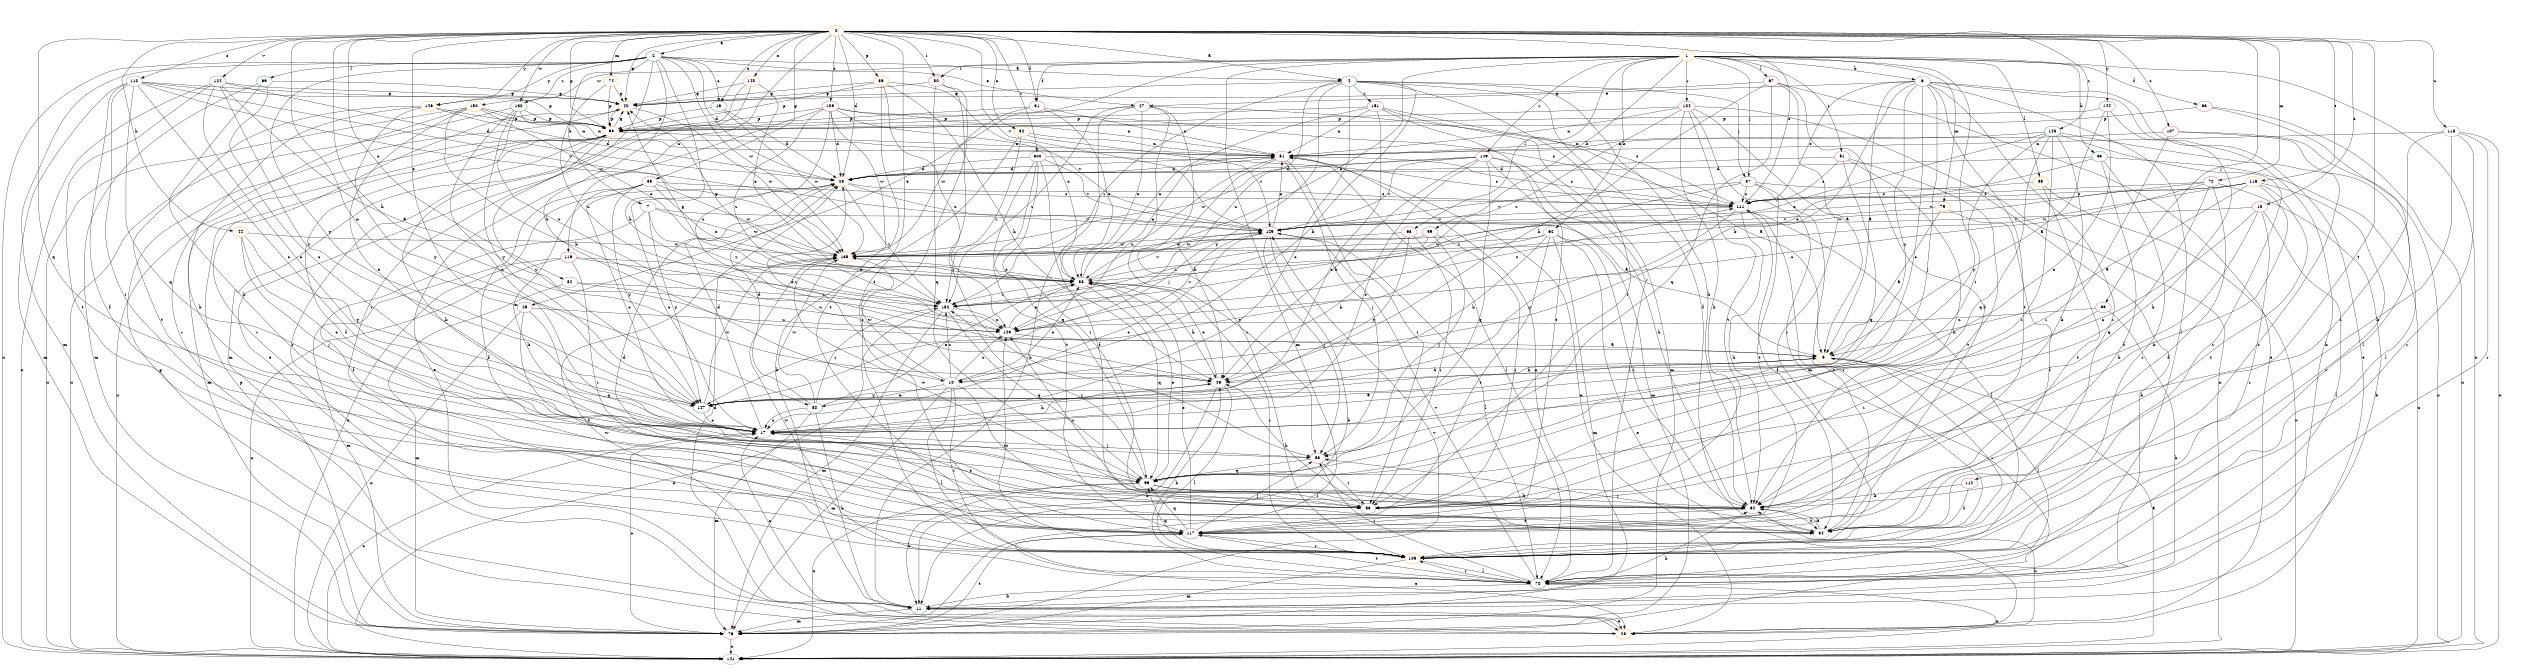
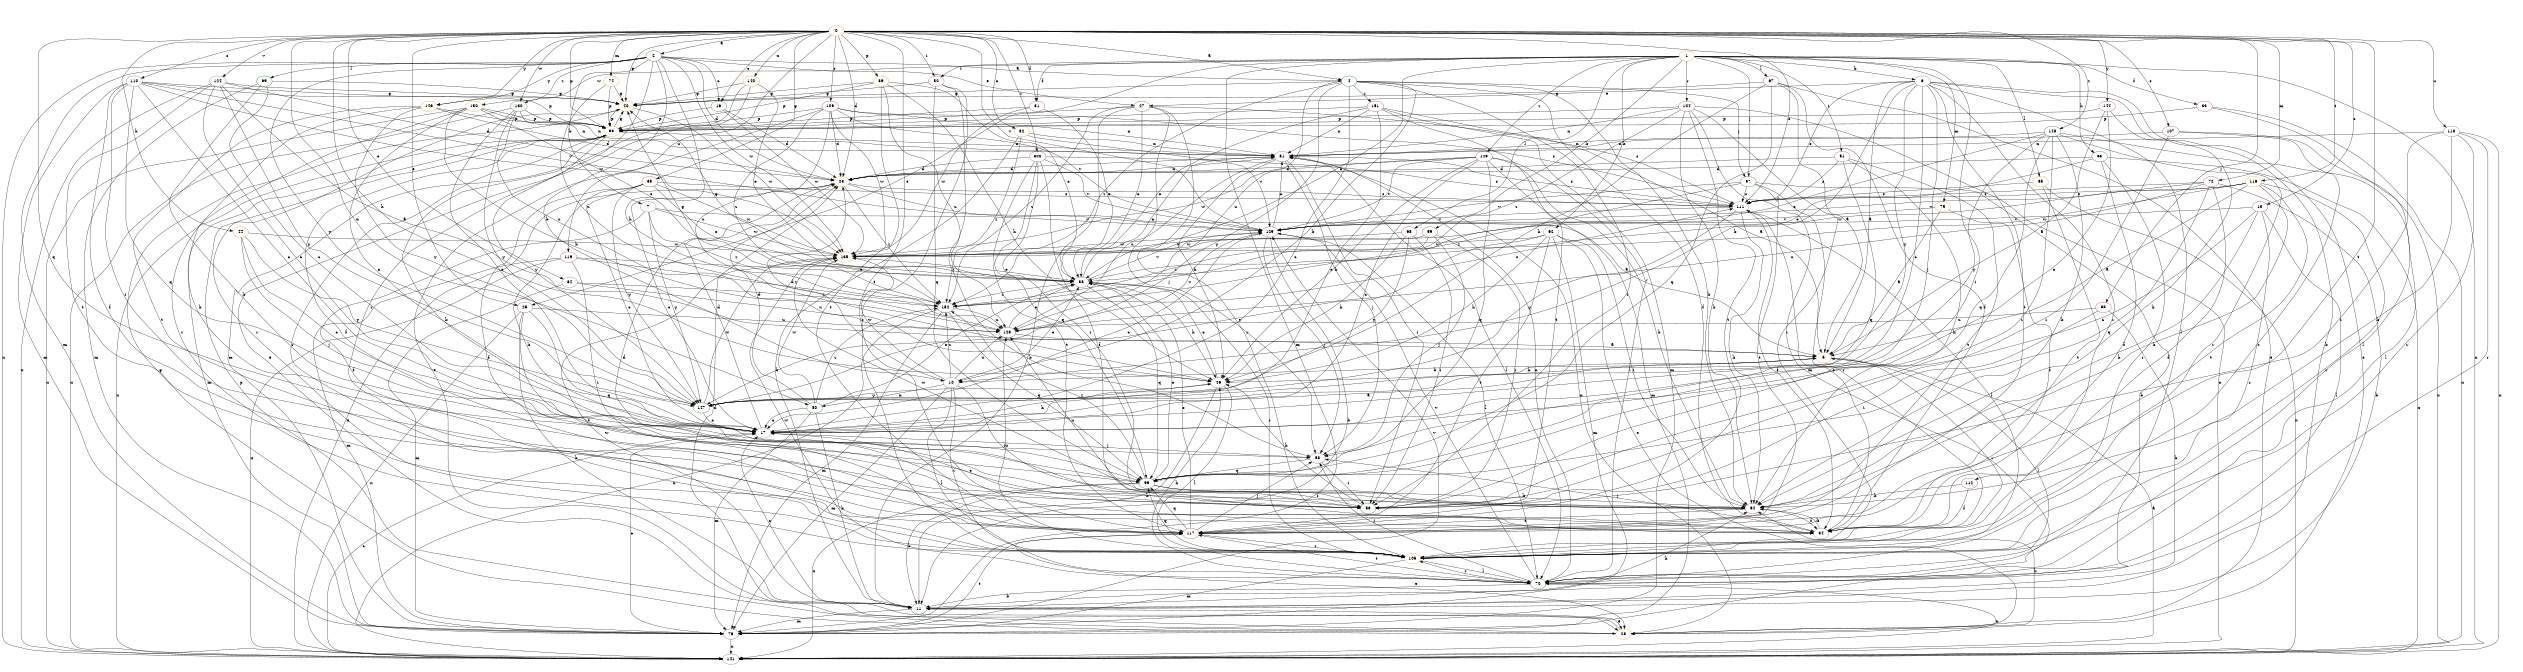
(1158, 131) -> none
none -> (664, 516)
